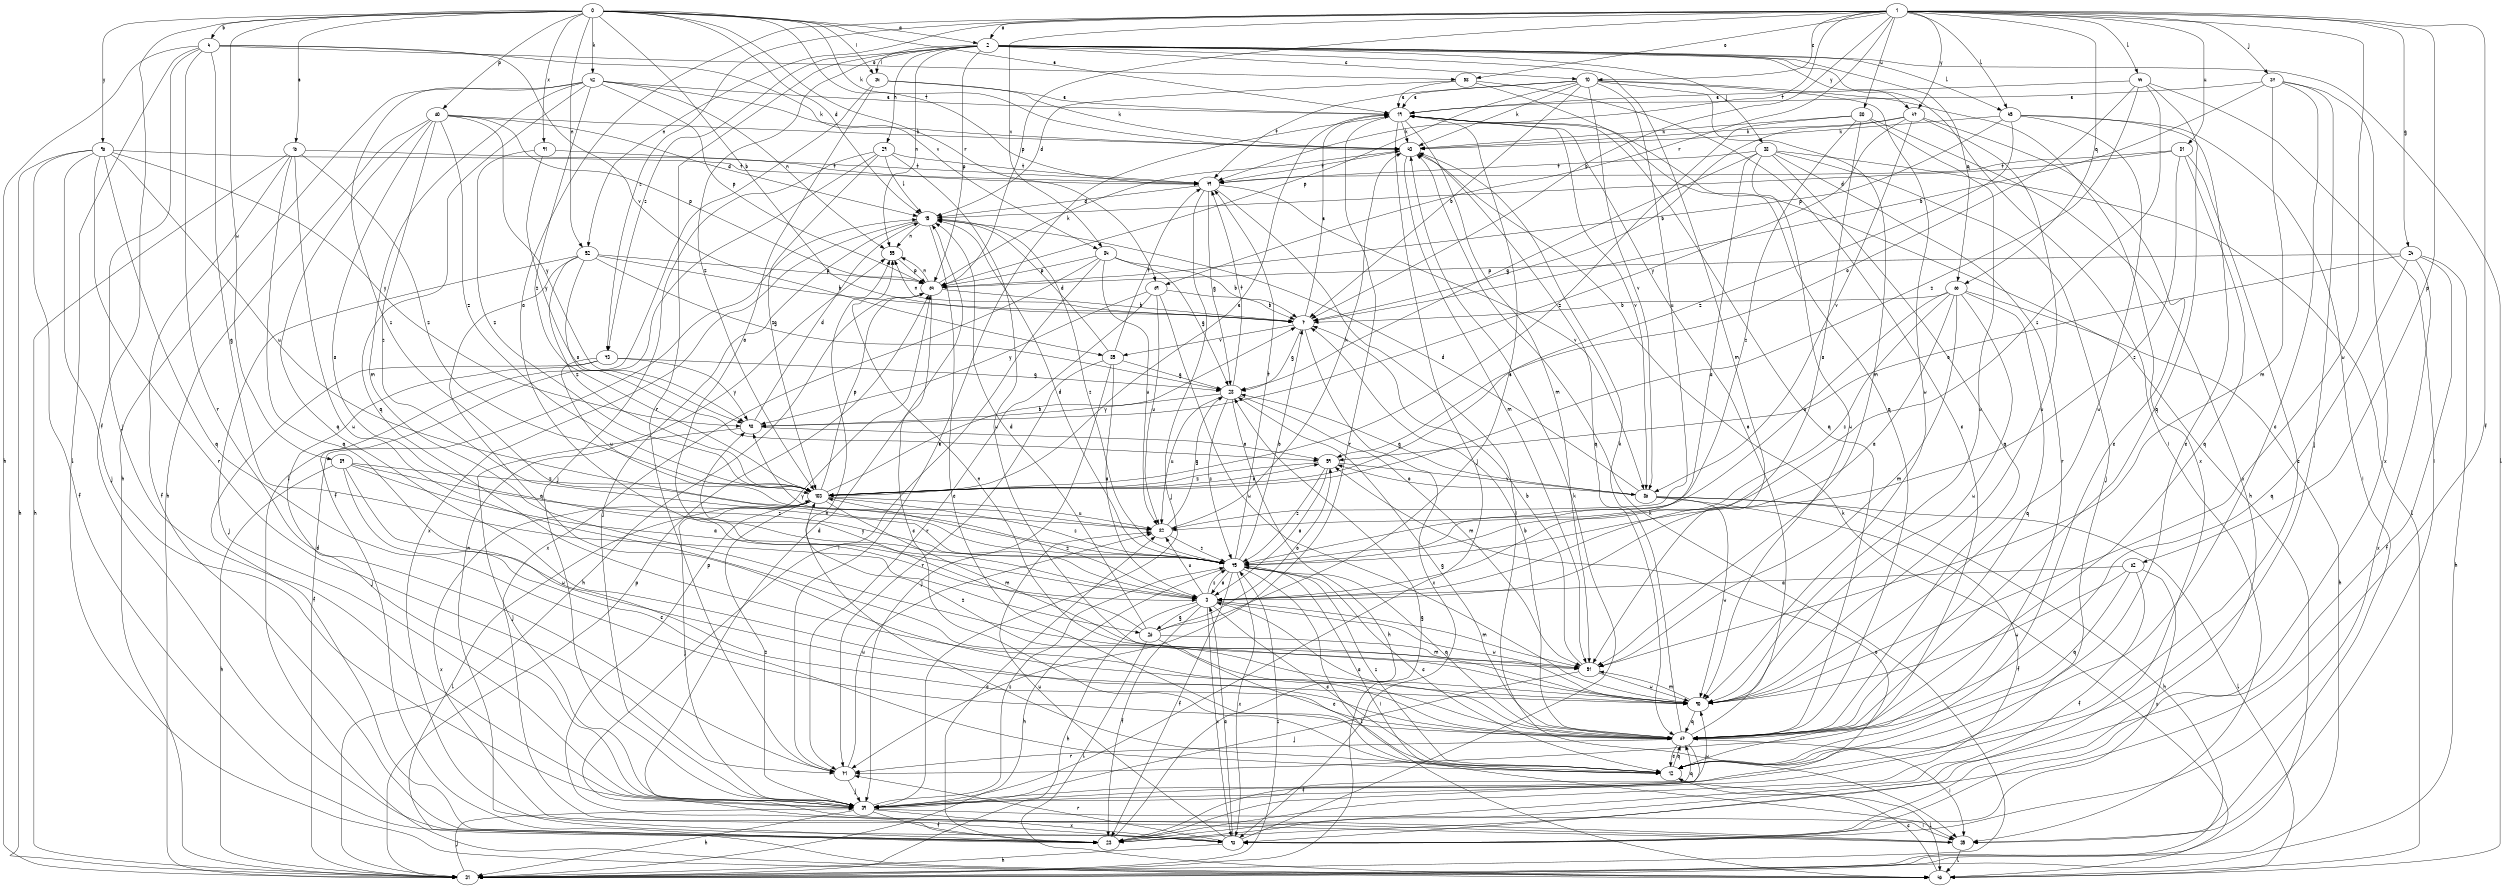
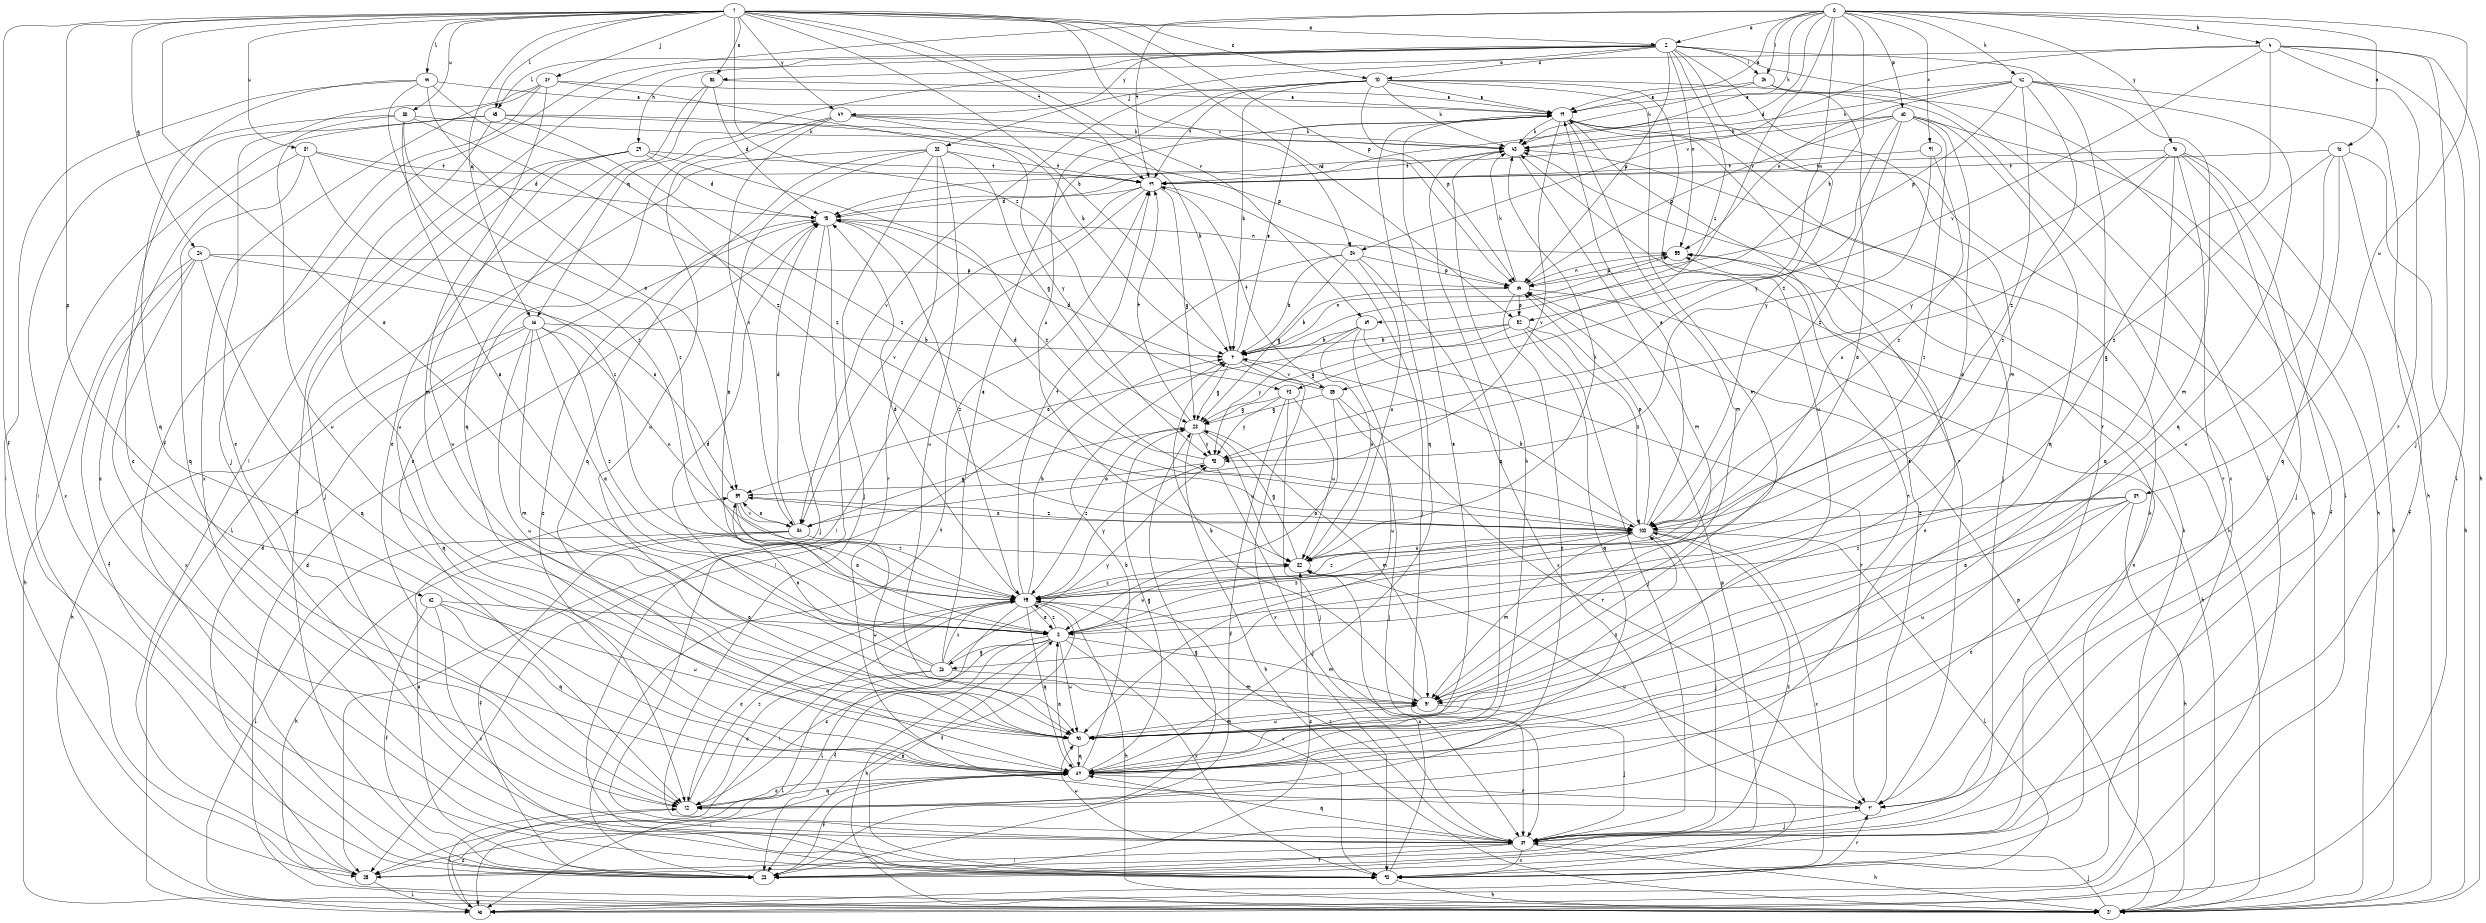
(904, 184) -> (712, 184)
(759, 268) -> (1519, 304)
(2348, 340) -> none
none -> (843, 603)
(1167, 862) -> (960, 624)
